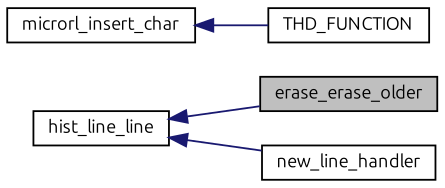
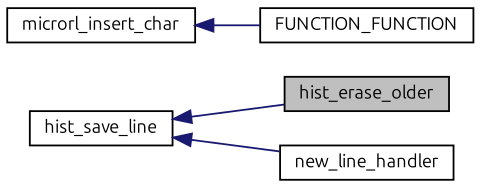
(349, 25) -> (367, 25)
(349, 94) -> (367, 94)
(101, 128) -> (101, 128)
